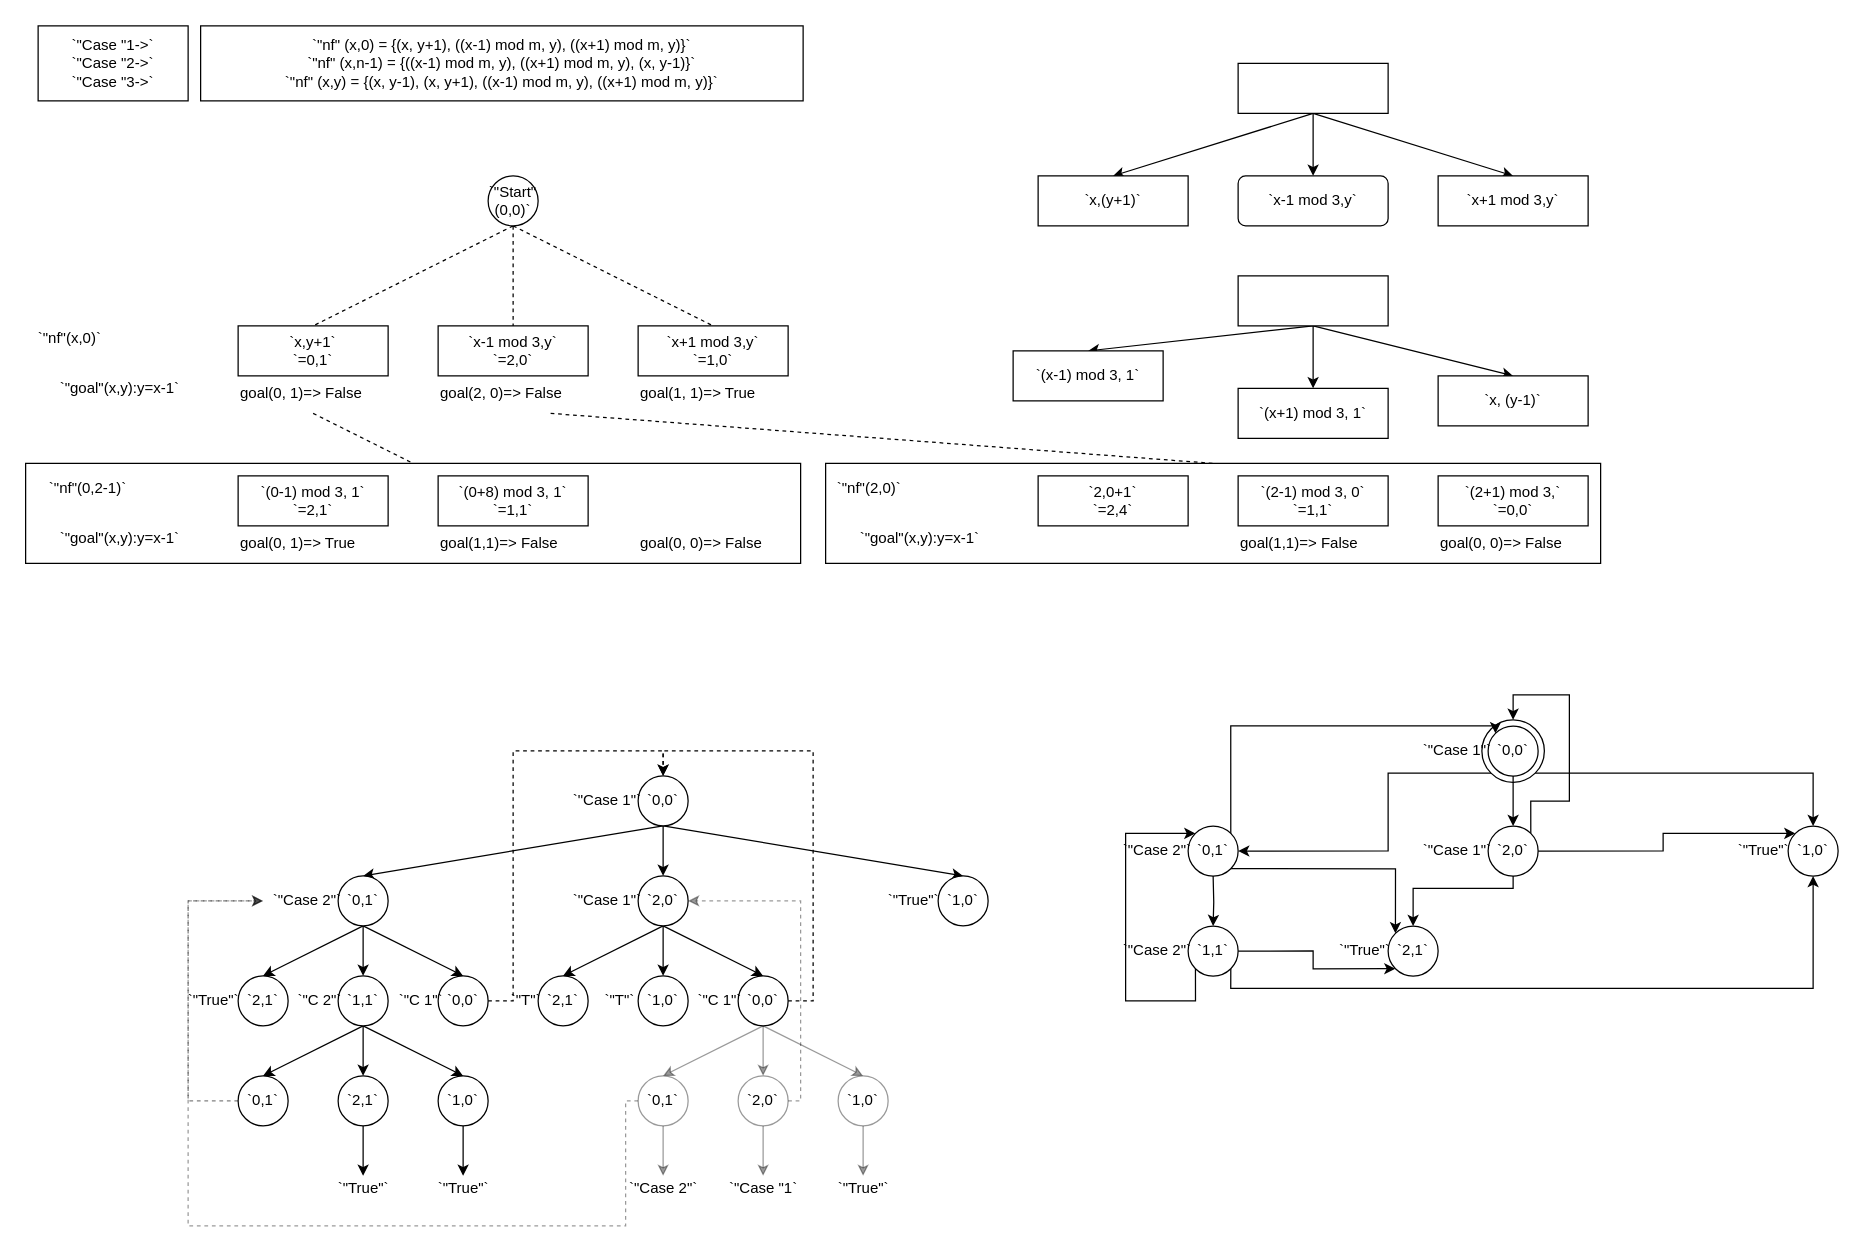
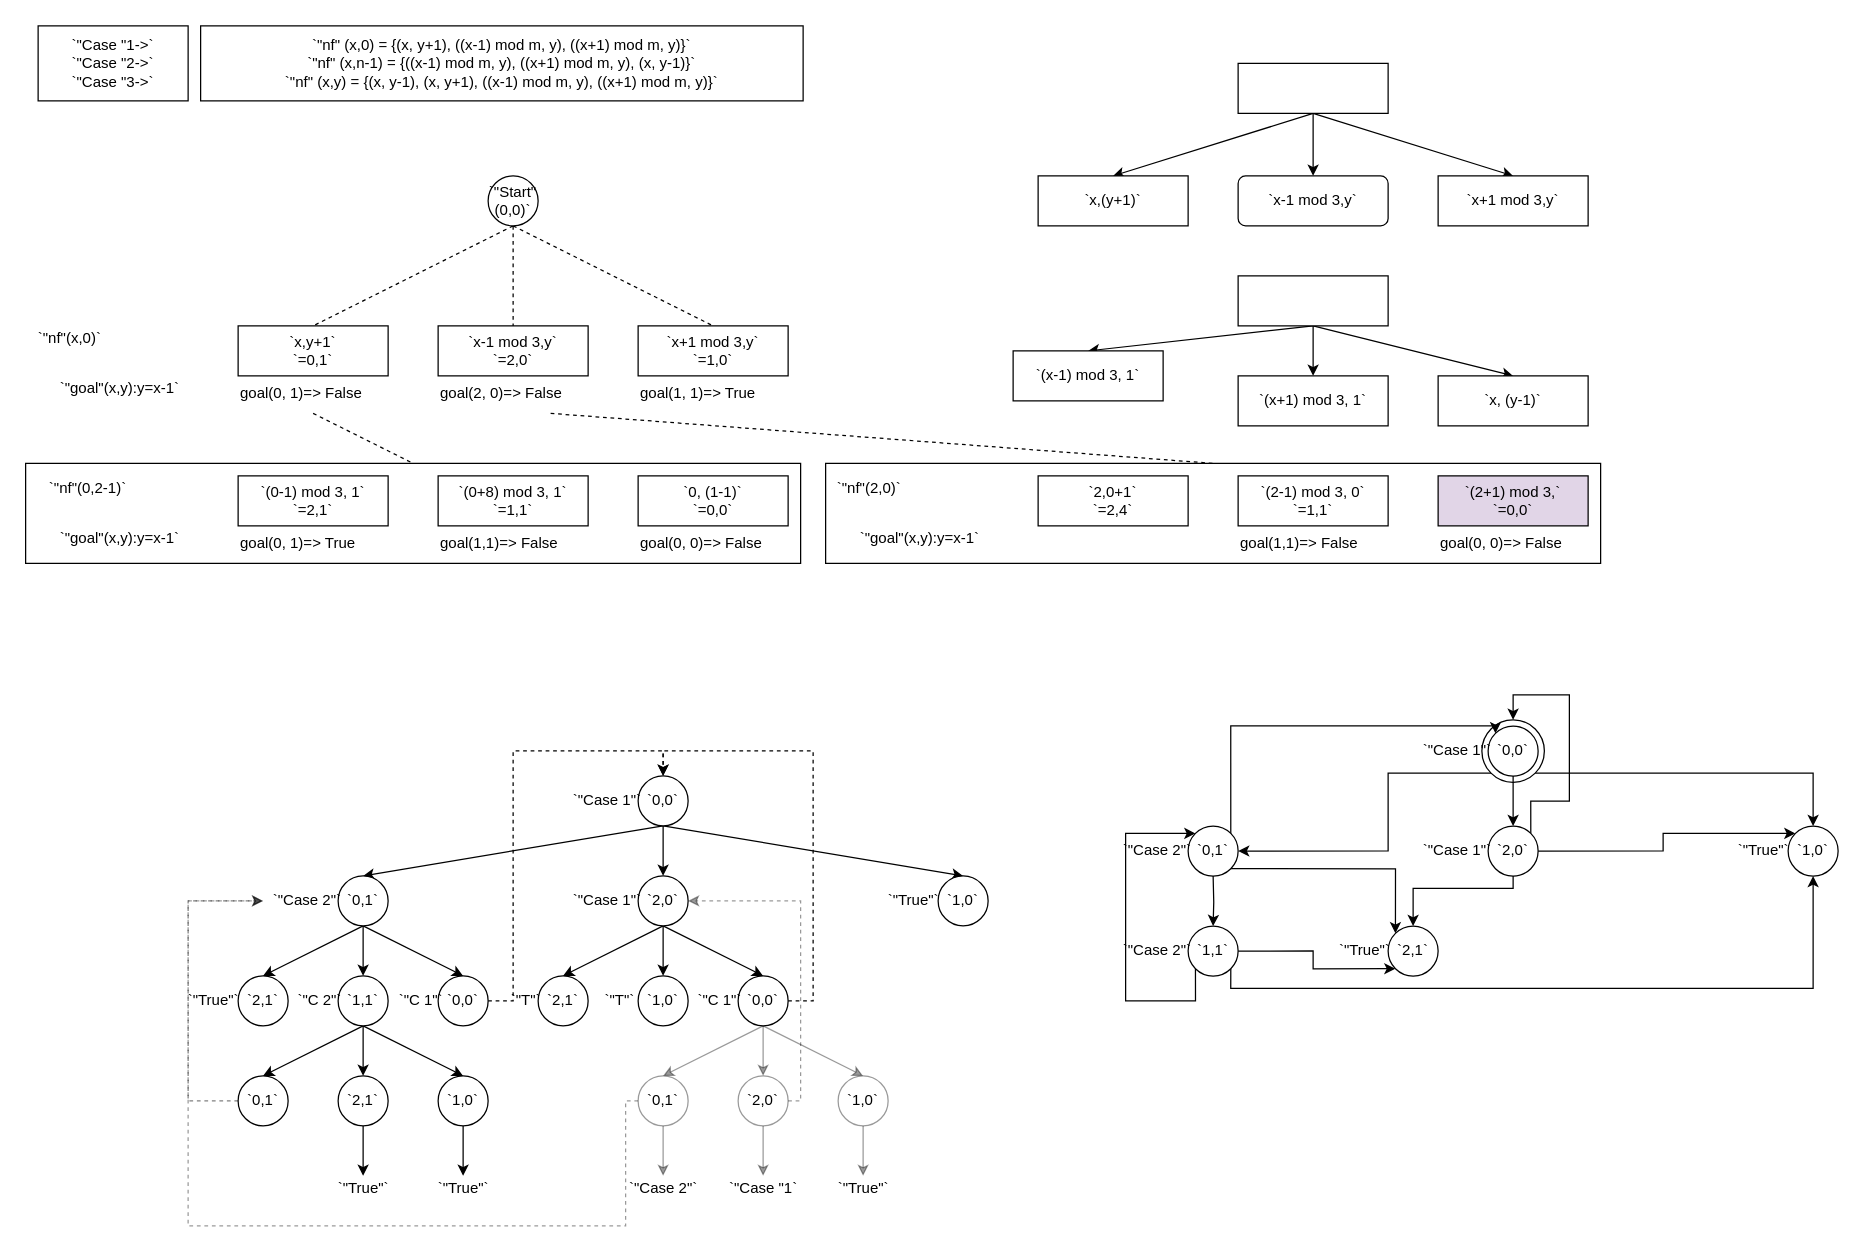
(1313, 413) -> (1313, 401)
none -> (713, 501)
(1513, 501) -> (1513, 501)
